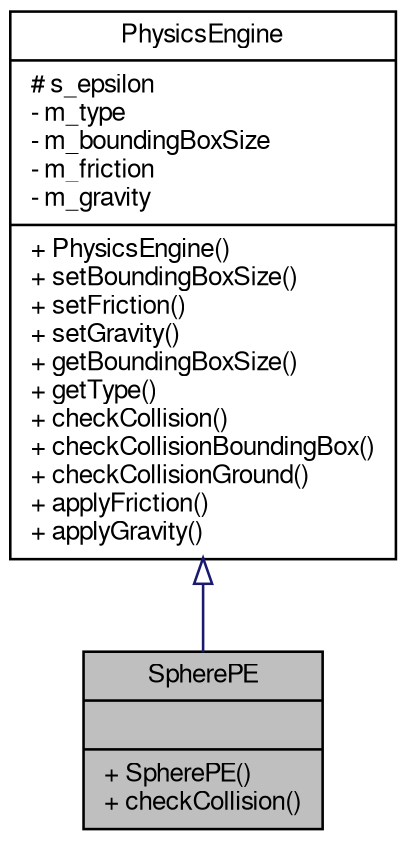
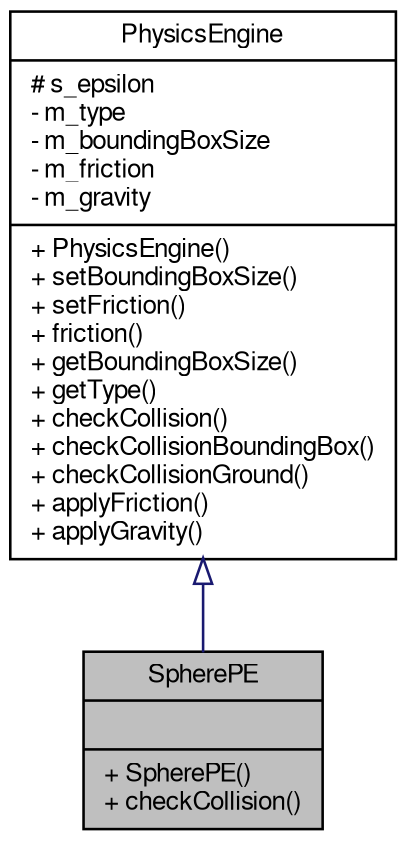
(105, 334) -> (87, 334)
